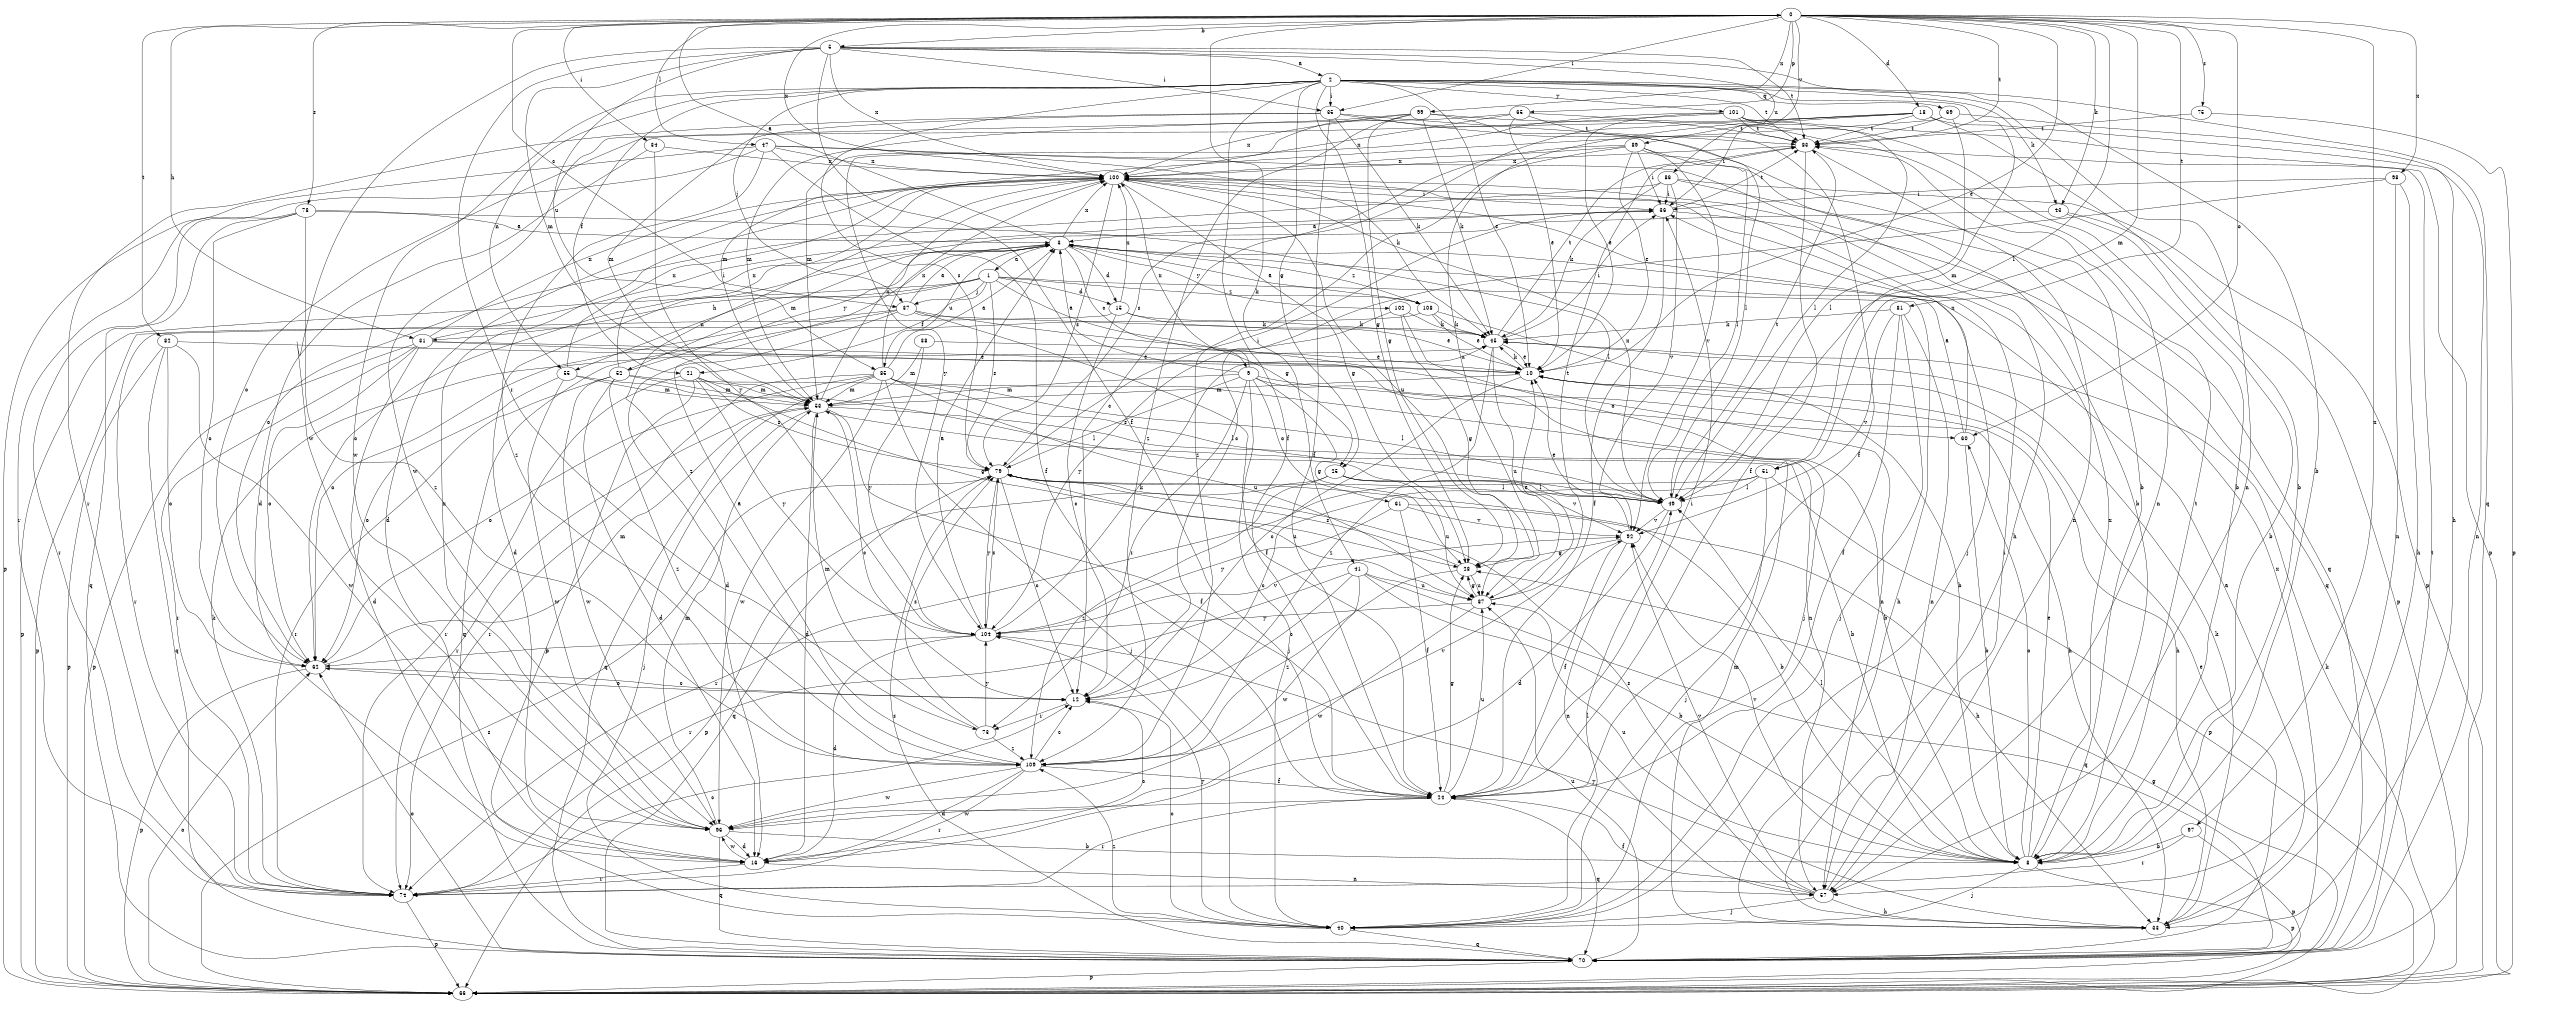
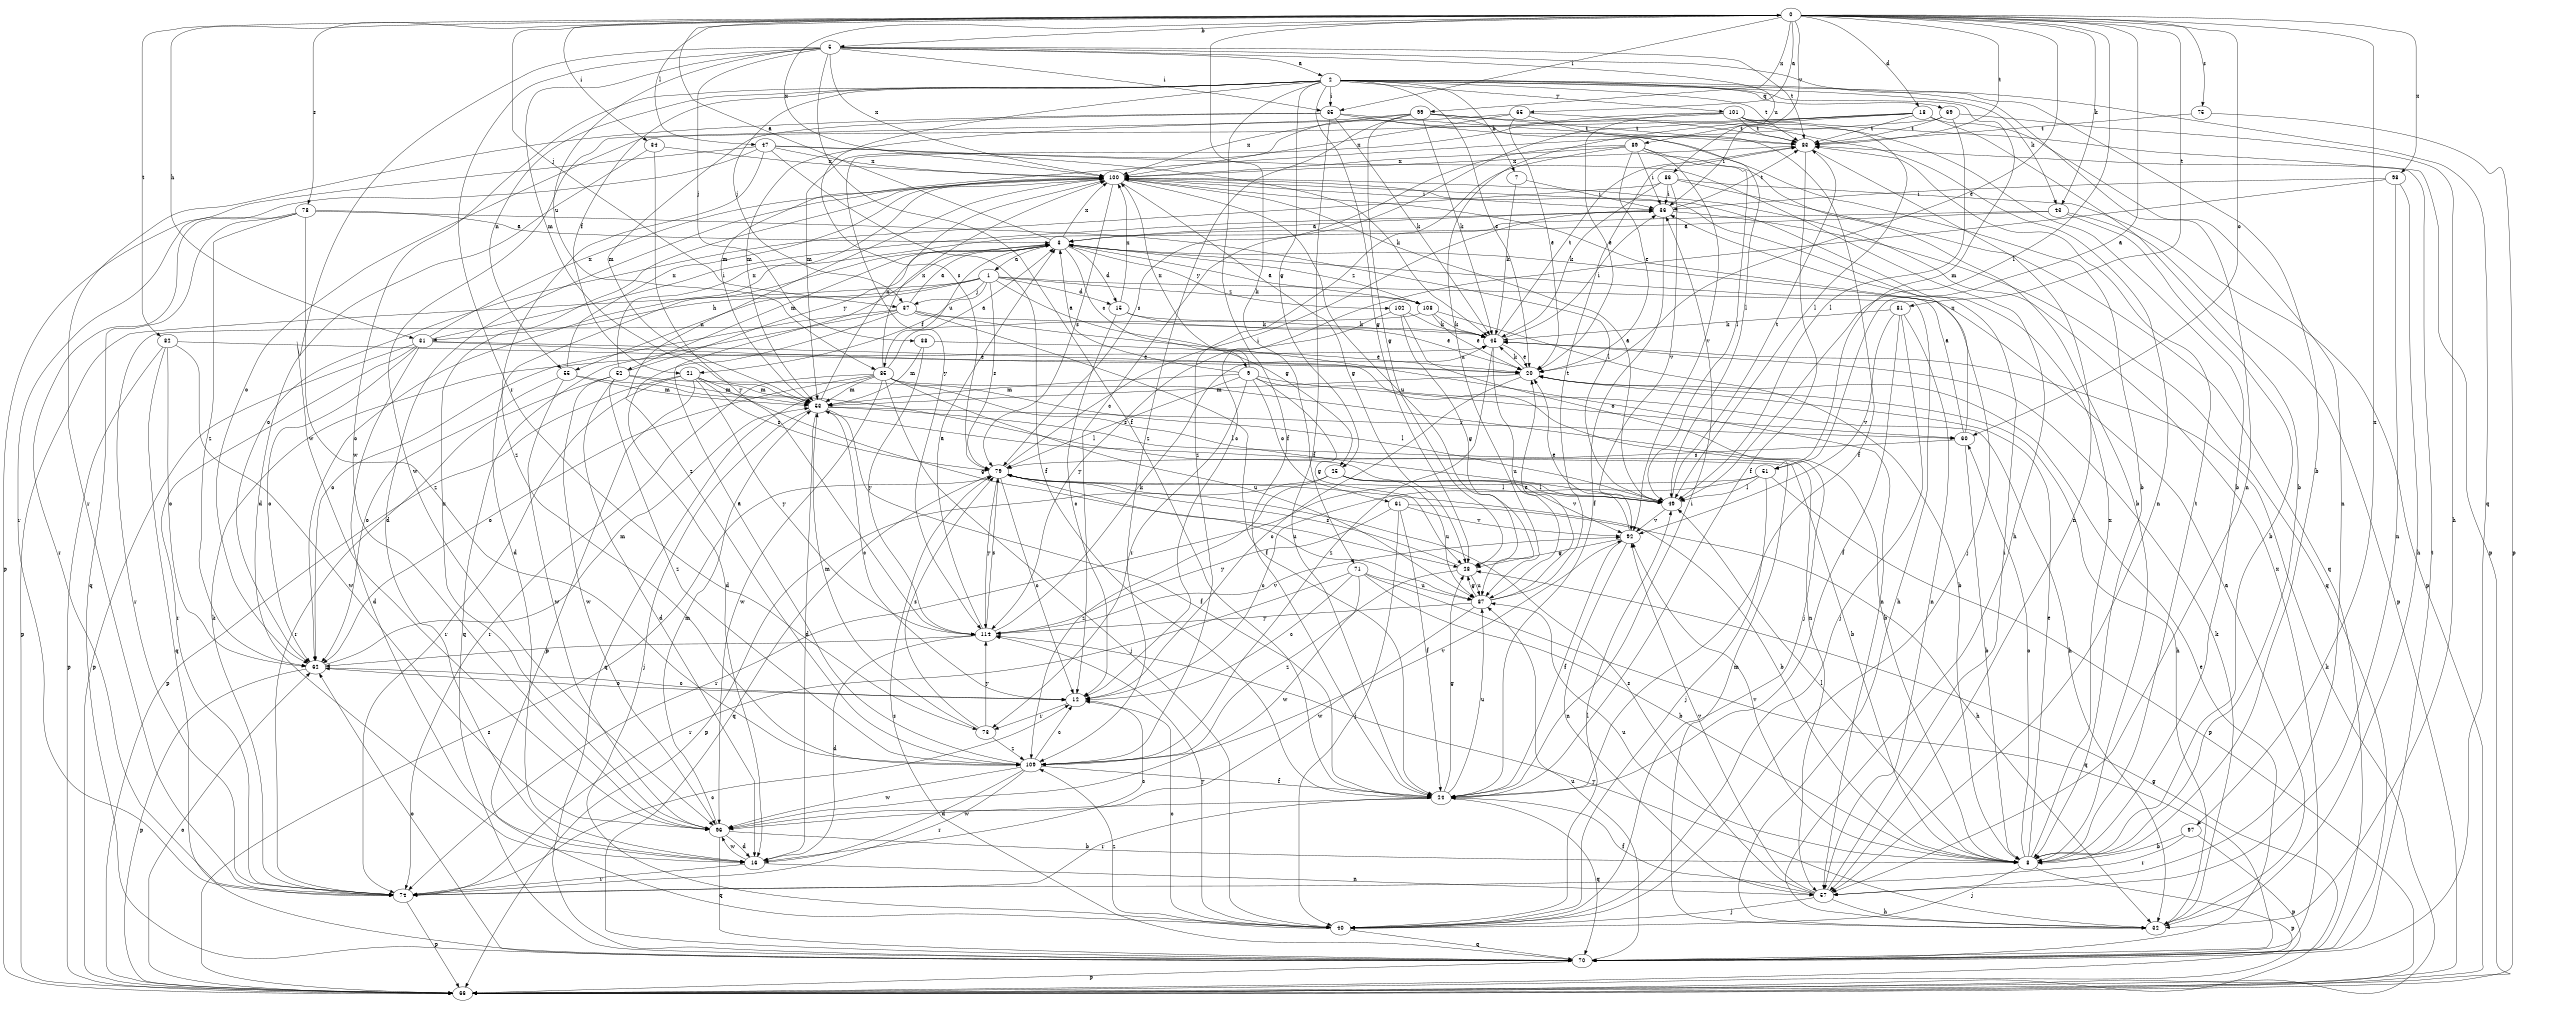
(1794, 64) -> (1794, 64)
none -> (1593, 127)
(554, 162) -> (554, 162)
none -> (1517, 178)
none -> (698, 210)
none -> (1561, 228)
(2121, 243) -> (2121, 243)
(1628, 341) -> (1628, 341)
(1530, 374) -> (1530, 374)
(118, 377) -> (155, 697)
(210, 439) -> (210, 439)
none -> (1672, 454)
(1358, 569) -> (1358, 569)
(509, 571) -> (1389, 423)
(986, 635) -> (986, 635)
(1288, 648) -> (1345, 728)
(2468, 688) -> (2340, 572)
(1261, 768) -> none
(2156, 928) -> (2156, 928)
